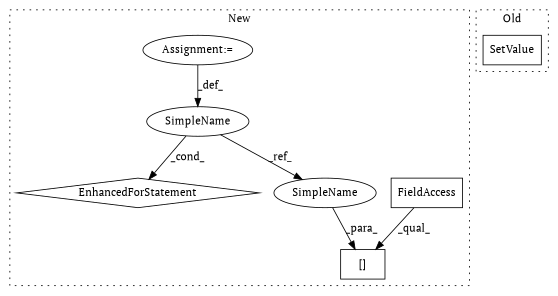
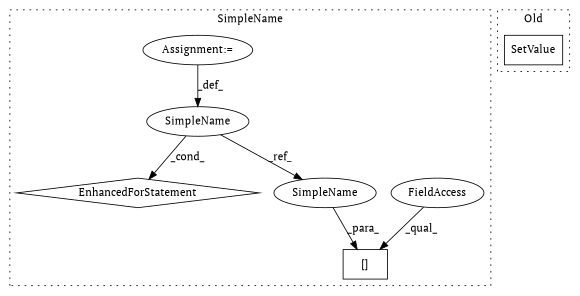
(240, 19) -> (250, 19)
(427, 193) -> (438, 193)
